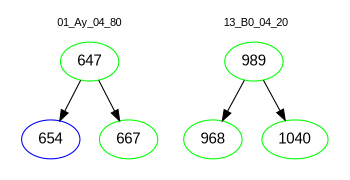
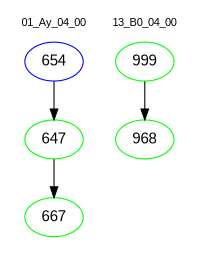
(90, 23) -> (54, 23)
(256, 23) -> (145, 23)
(254, 62) -> (145, 62)
(73, 96) -> (54, 95)
(295, 139) -> none
